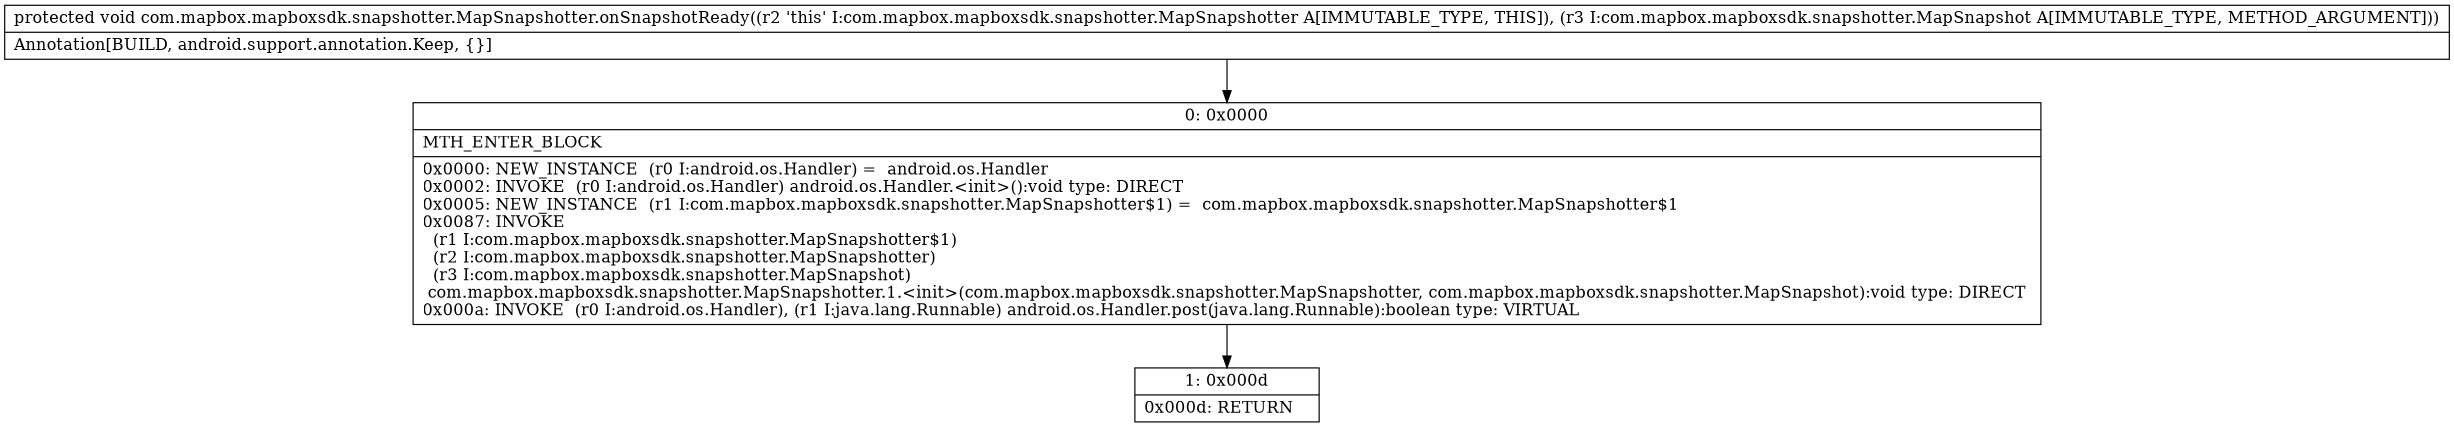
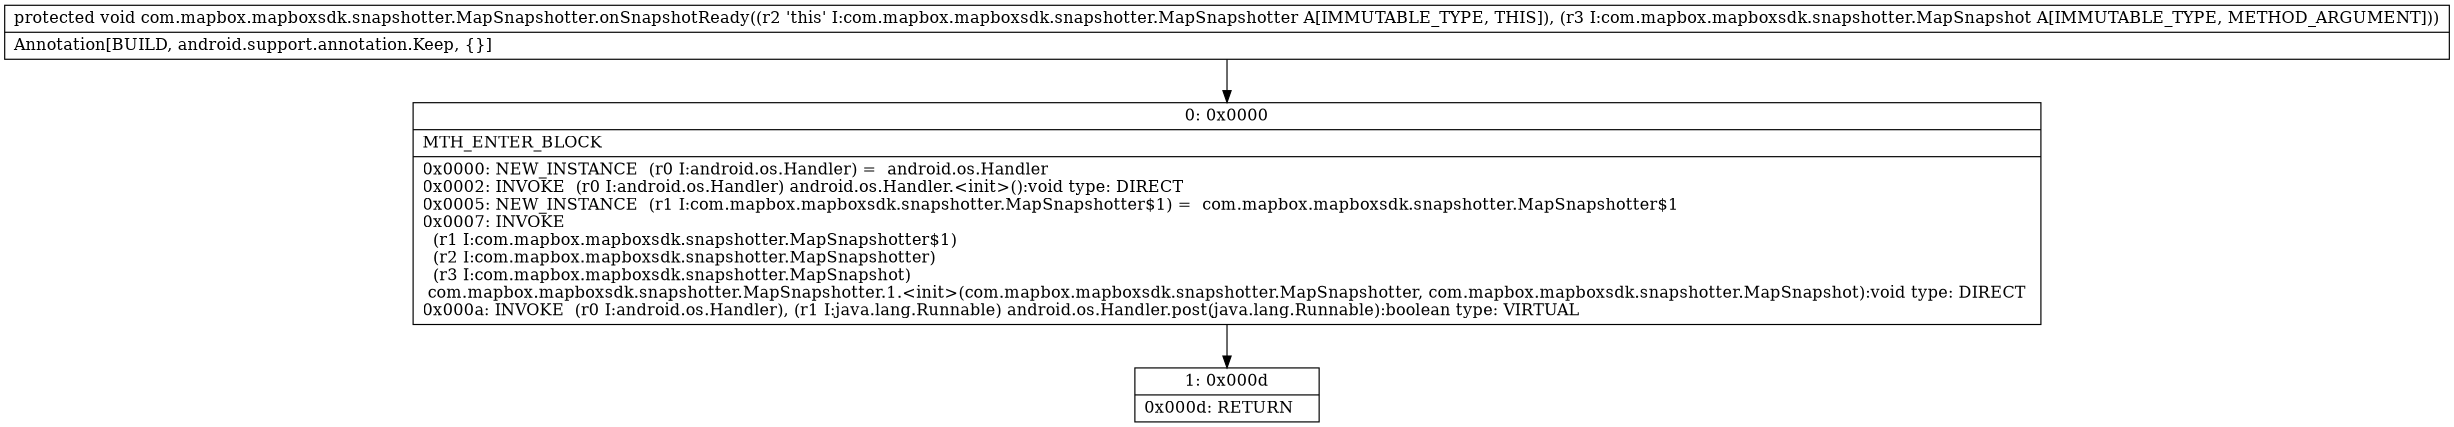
(499, 222) -> (499, 222)
